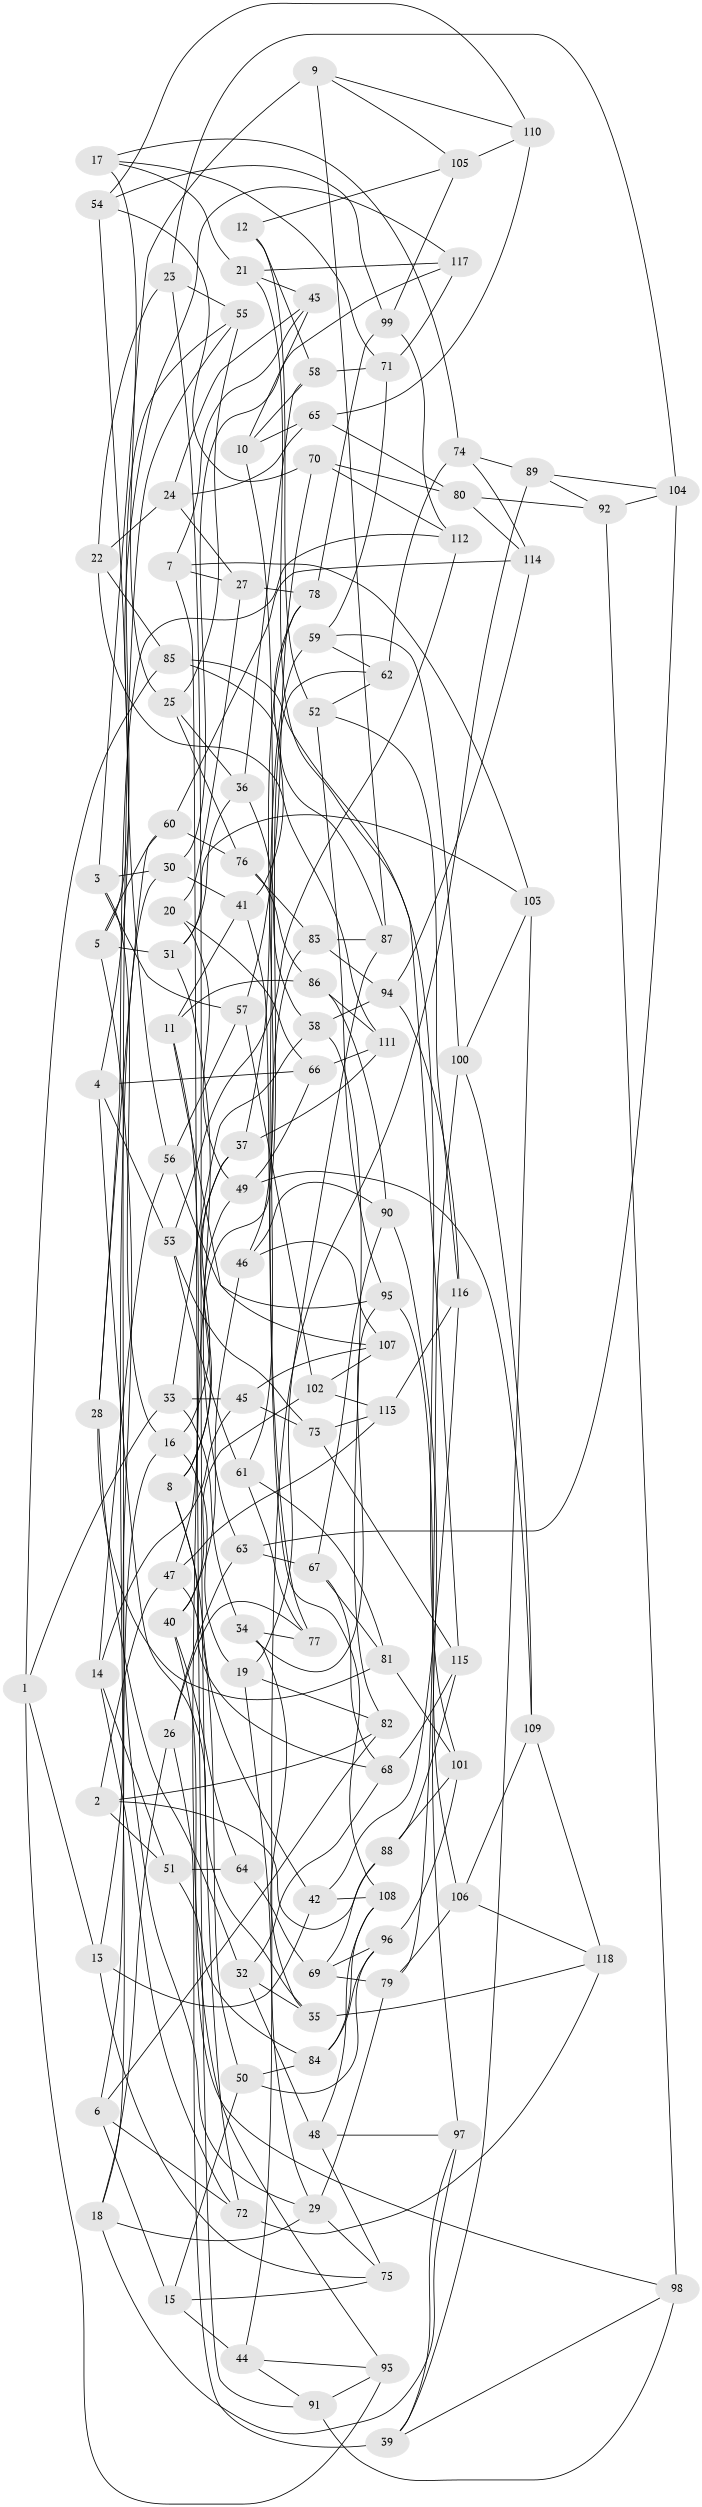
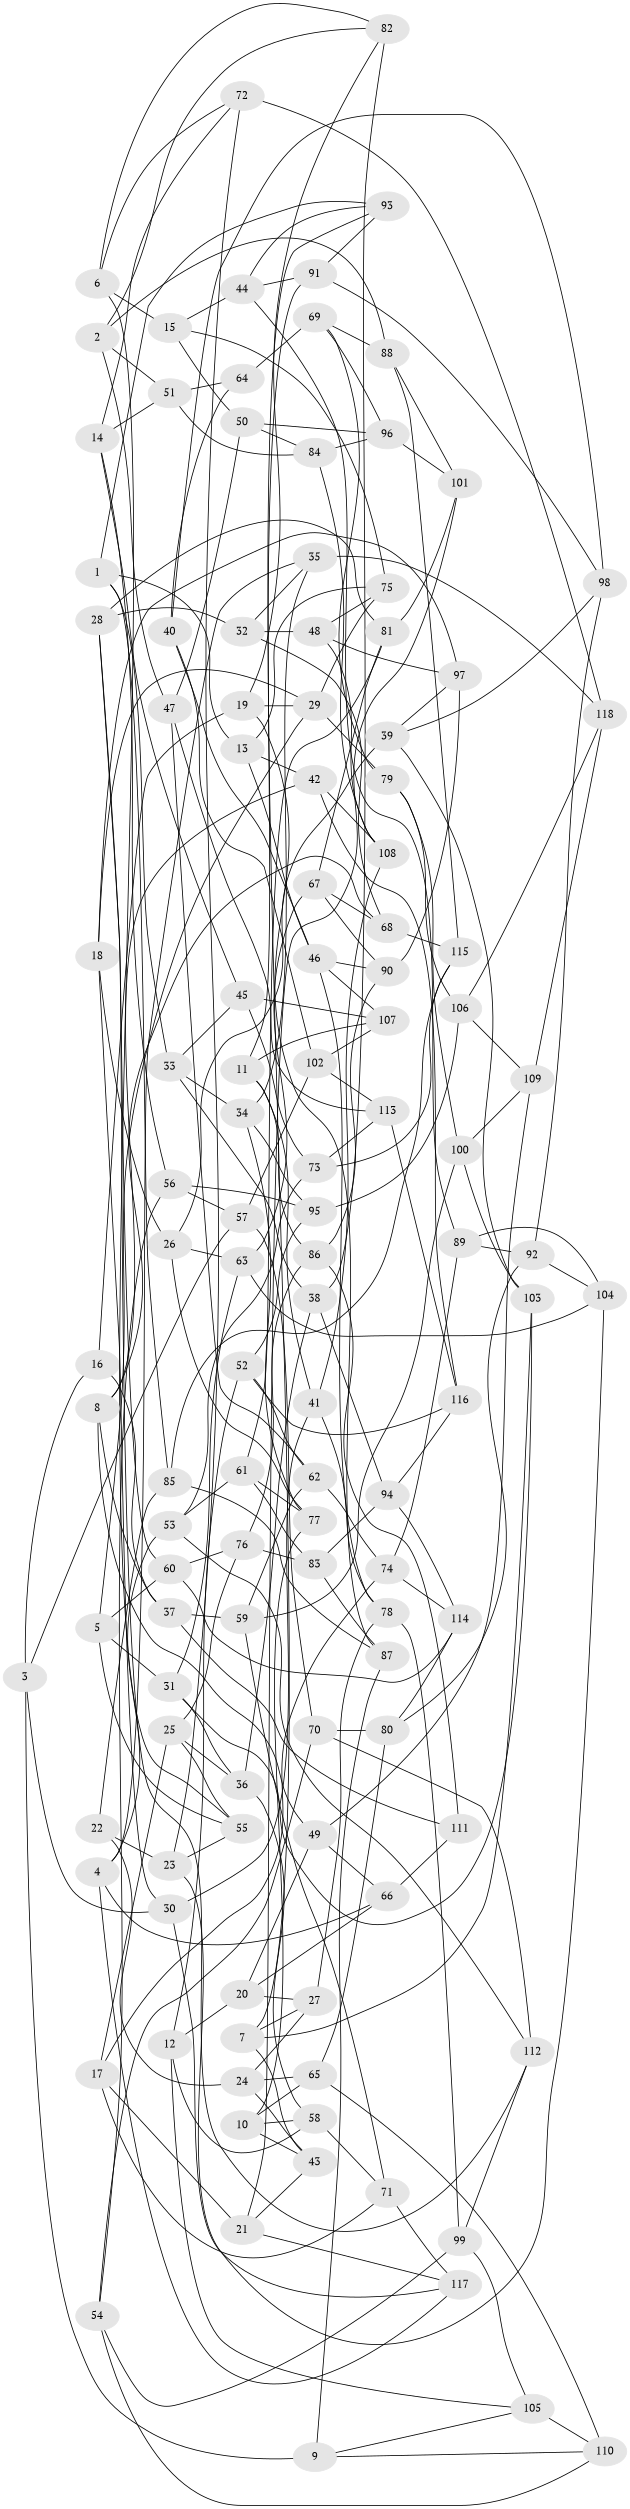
(264, 766) -> none
(129, 1574) -> (278, 854)
none -> (207, 2019)
